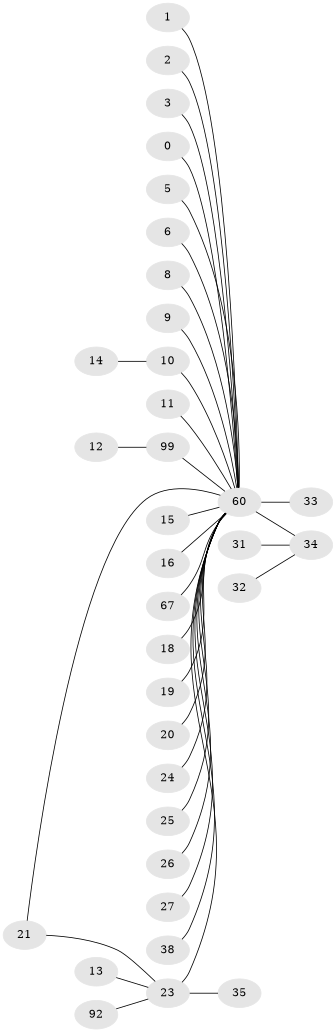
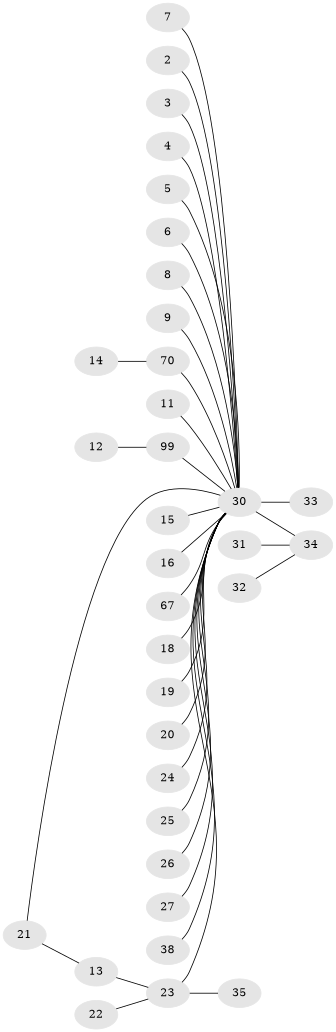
(168, 18) -> (168, 18)
(168, 146) -> (168, 146)
(168, 361) -> (168, 361)
(240, 502) -> (240, 502)
(106, 946) -> (61, 953)
(96, 1015) -> (96, 1015)
